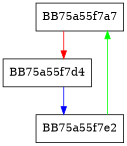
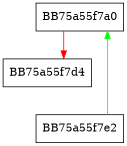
(80, 17) -> (80, 17)
(64, 97) -> none
